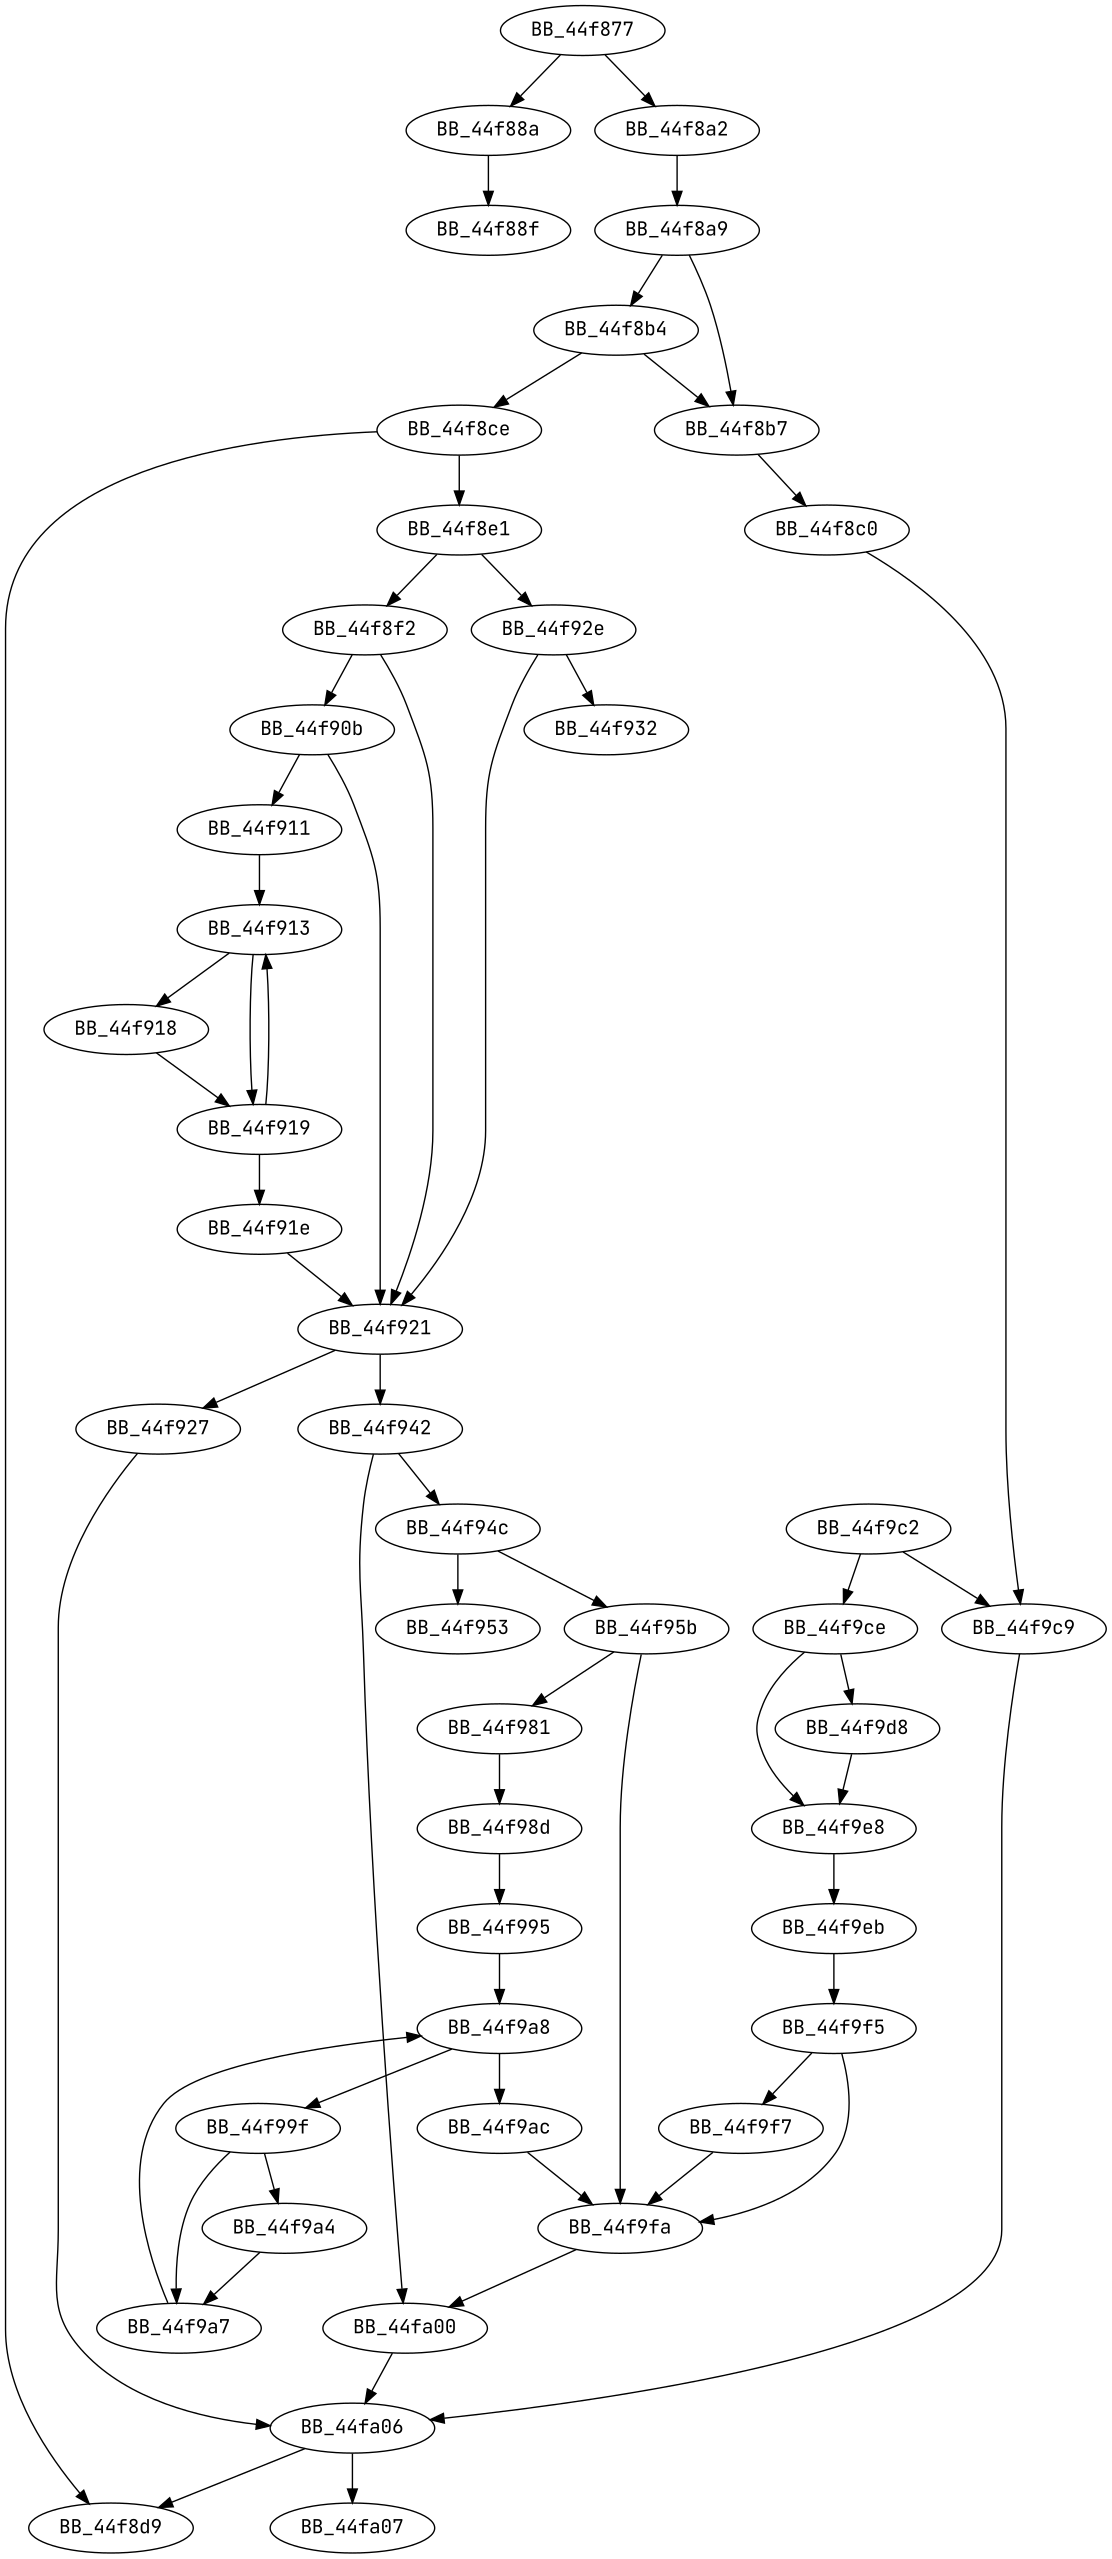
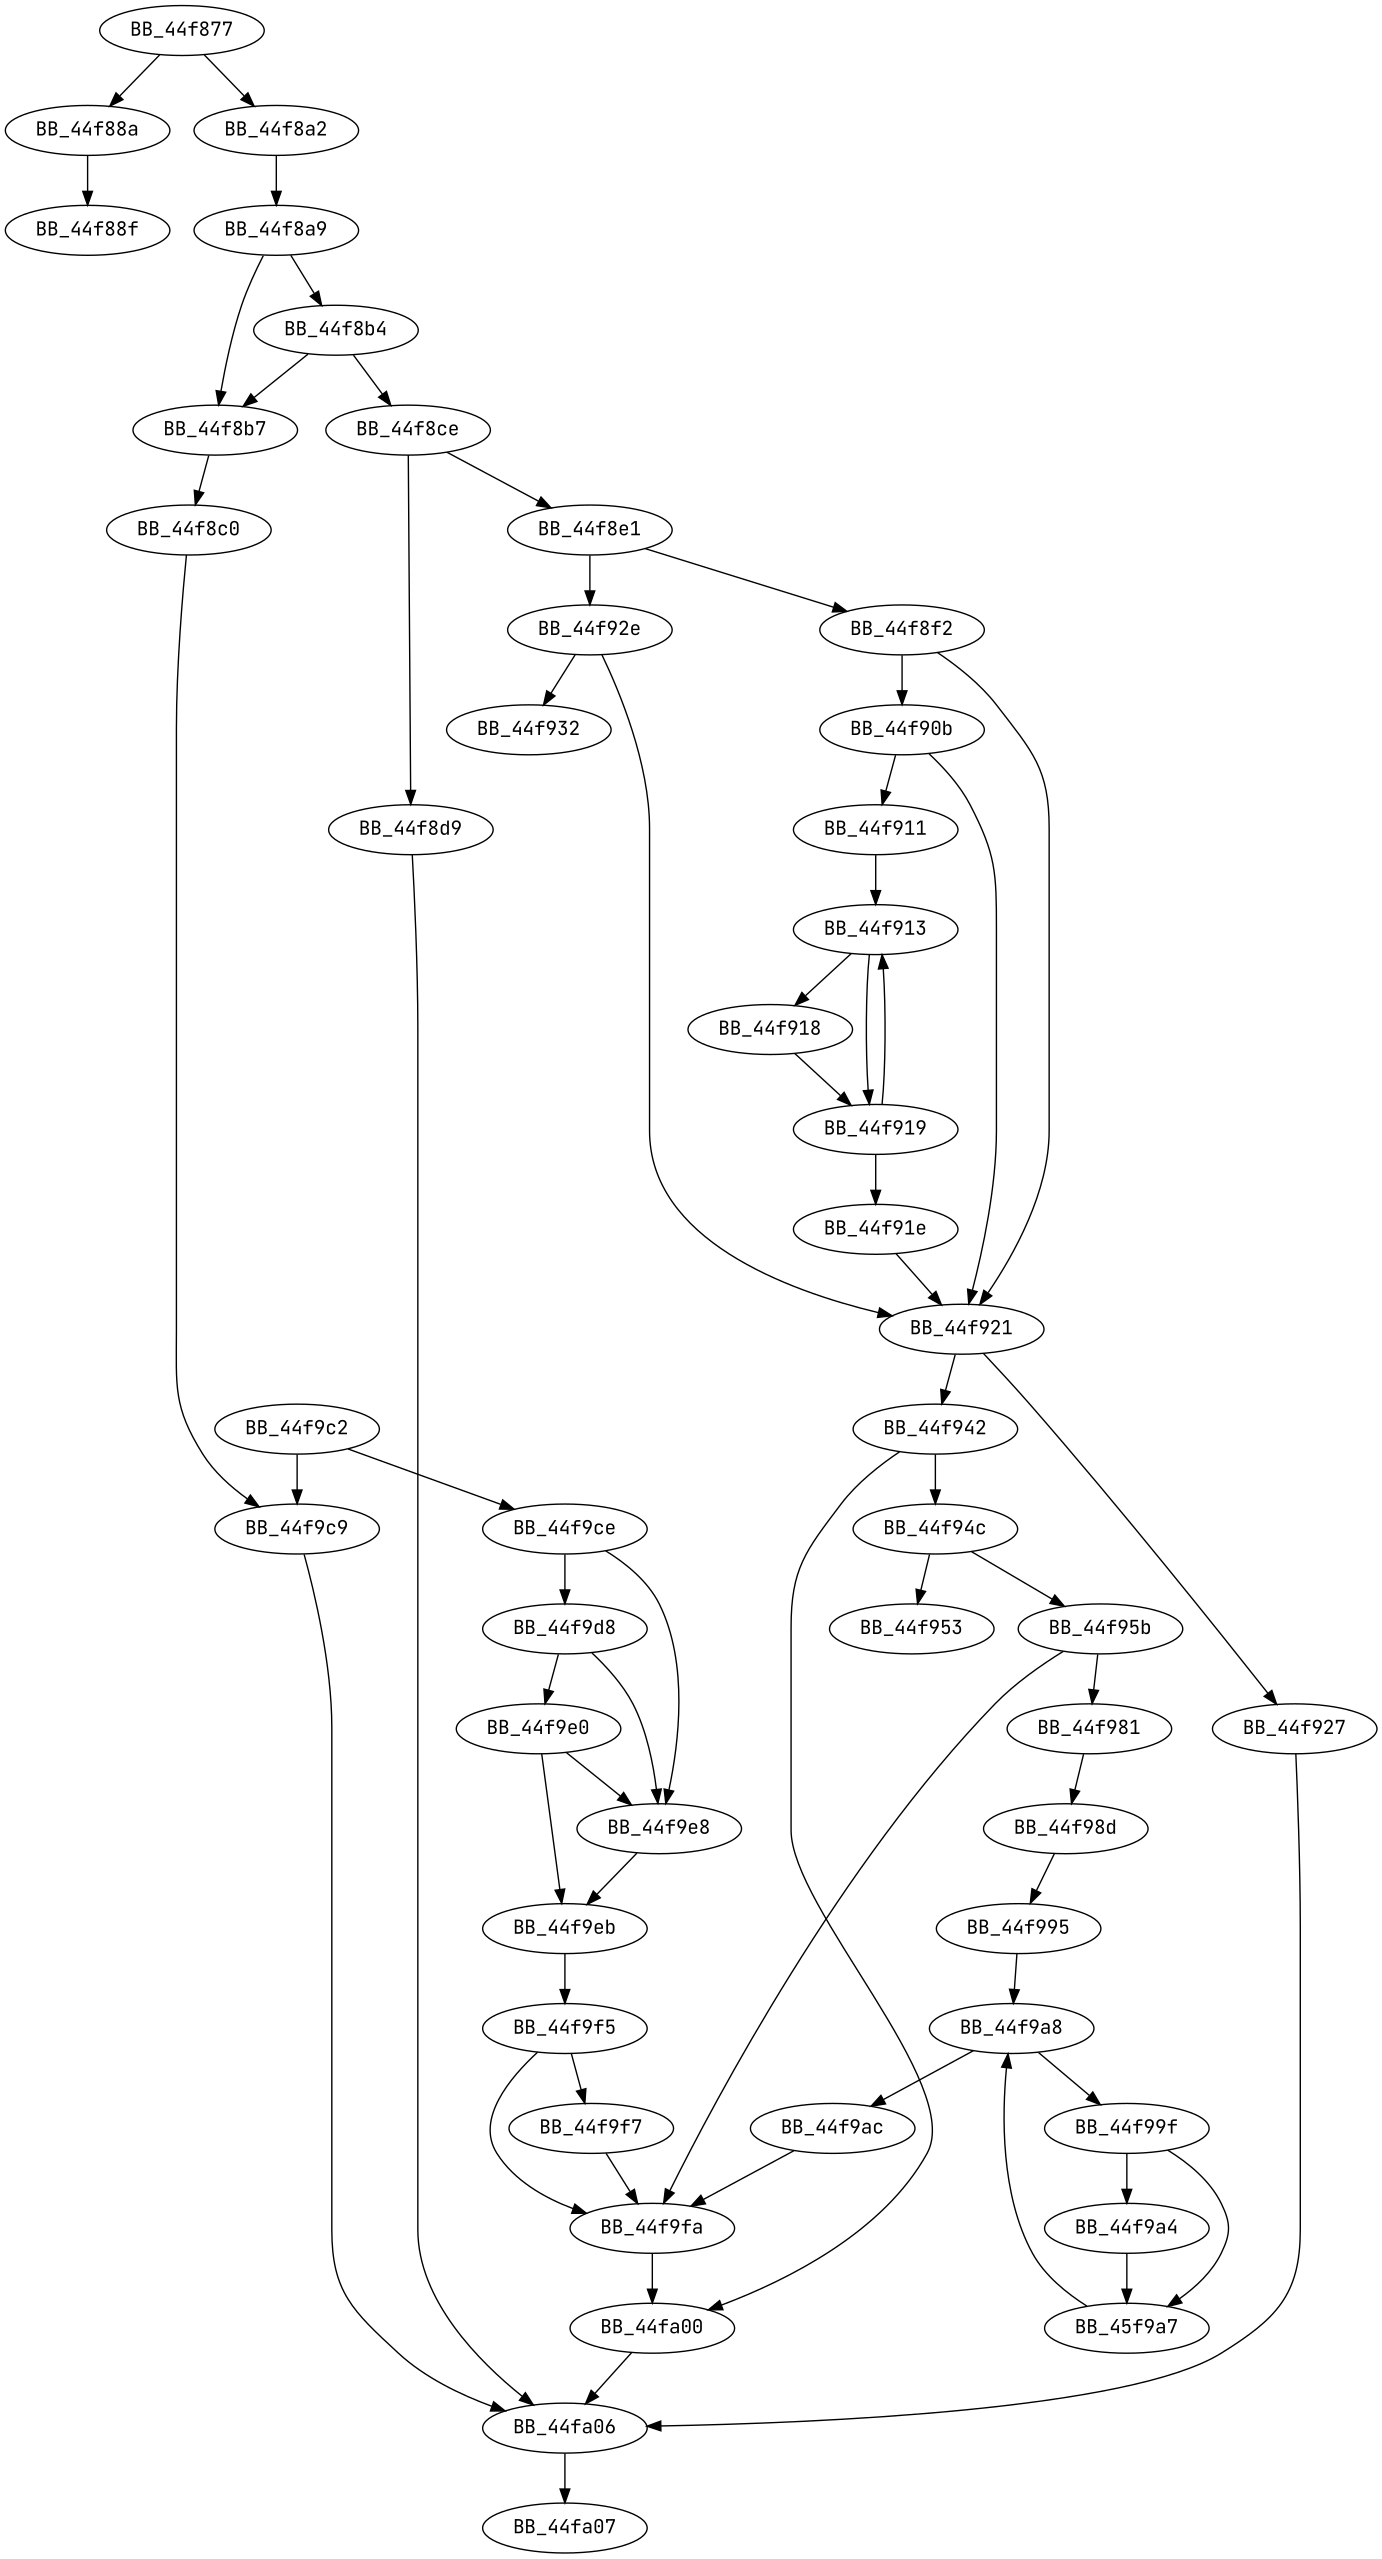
none -> (539, 1729)
(179, 2328) -> (1127, 2328)
(238, 2475) -> (418, 1644)
